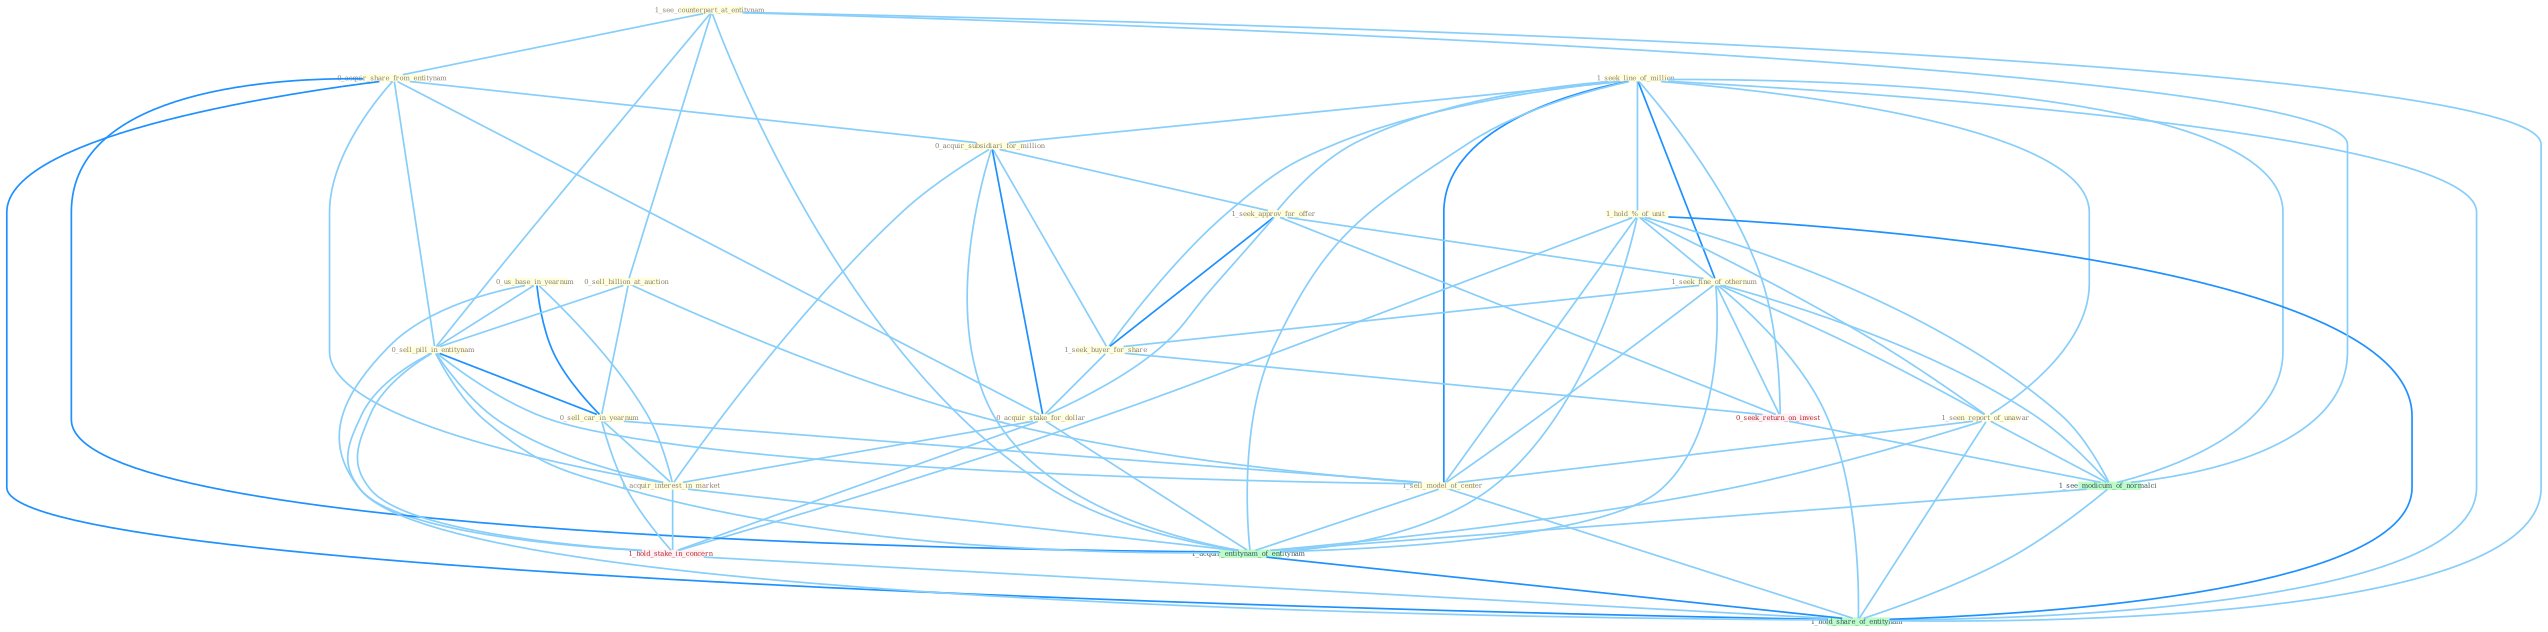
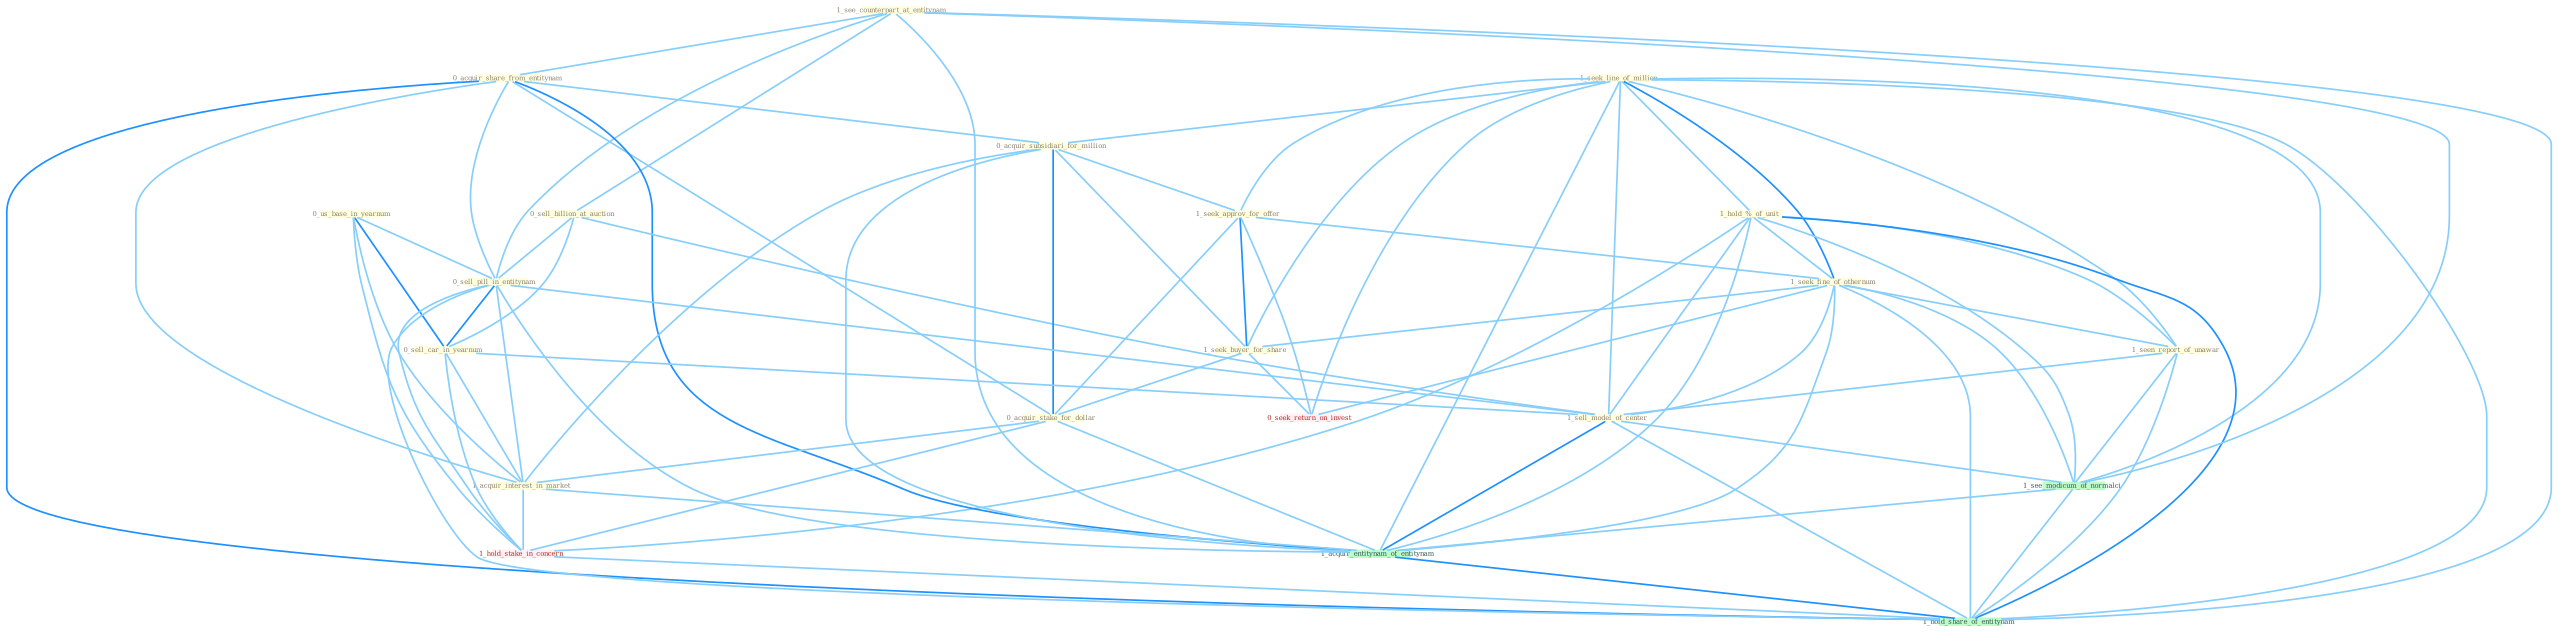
(1444, 226) -> (1615, 240)
(1945, 452) -> (1841, 452)
(1666, 500) -> none
(1347, 520) -> (1494, 486)
